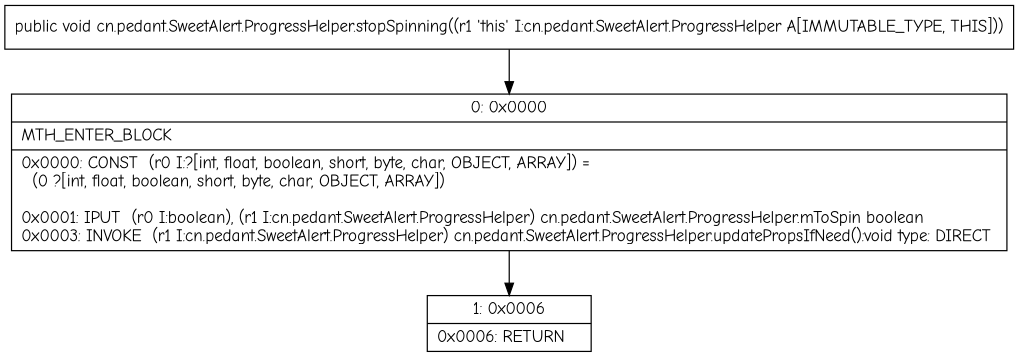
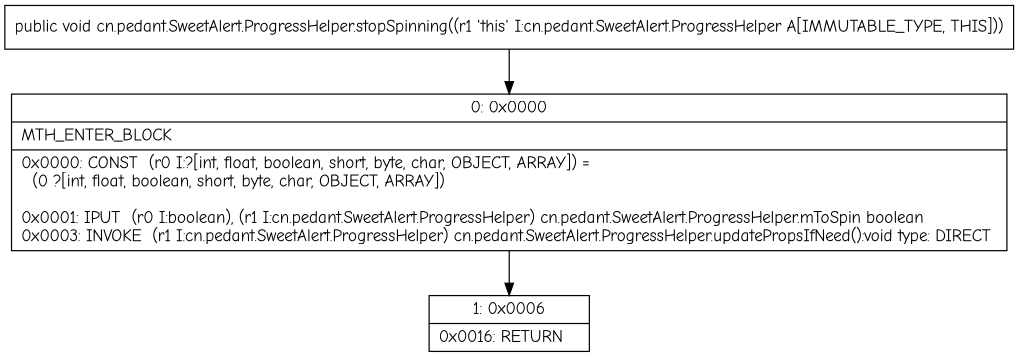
(509, 337) -> (509, 337)
